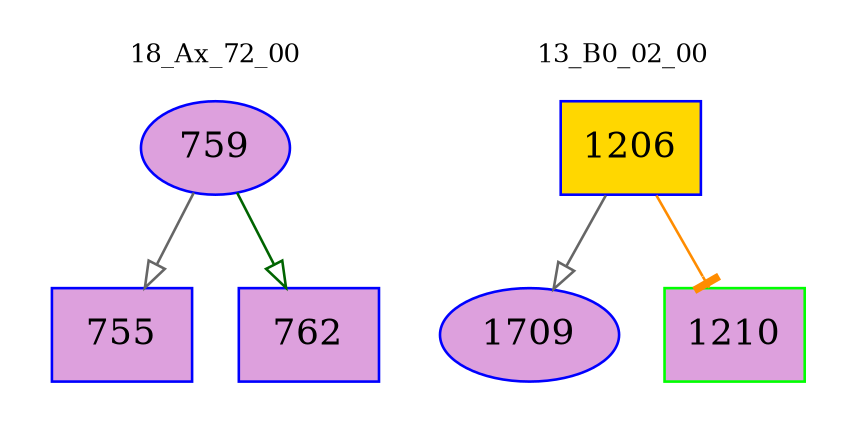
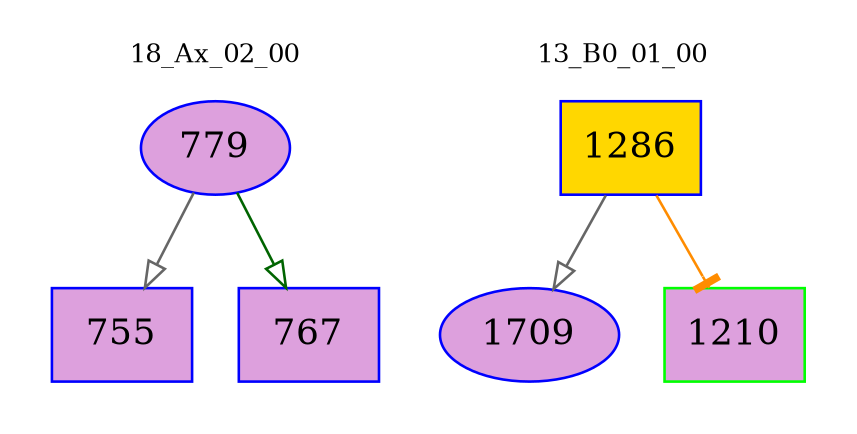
(215, 56) -> (215, 56)
(623, 56) -> (623, 56)
(215, 148) -> (215, 148)
(631, 148) -> (631, 148)
(309, 335) -> (309, 335)
